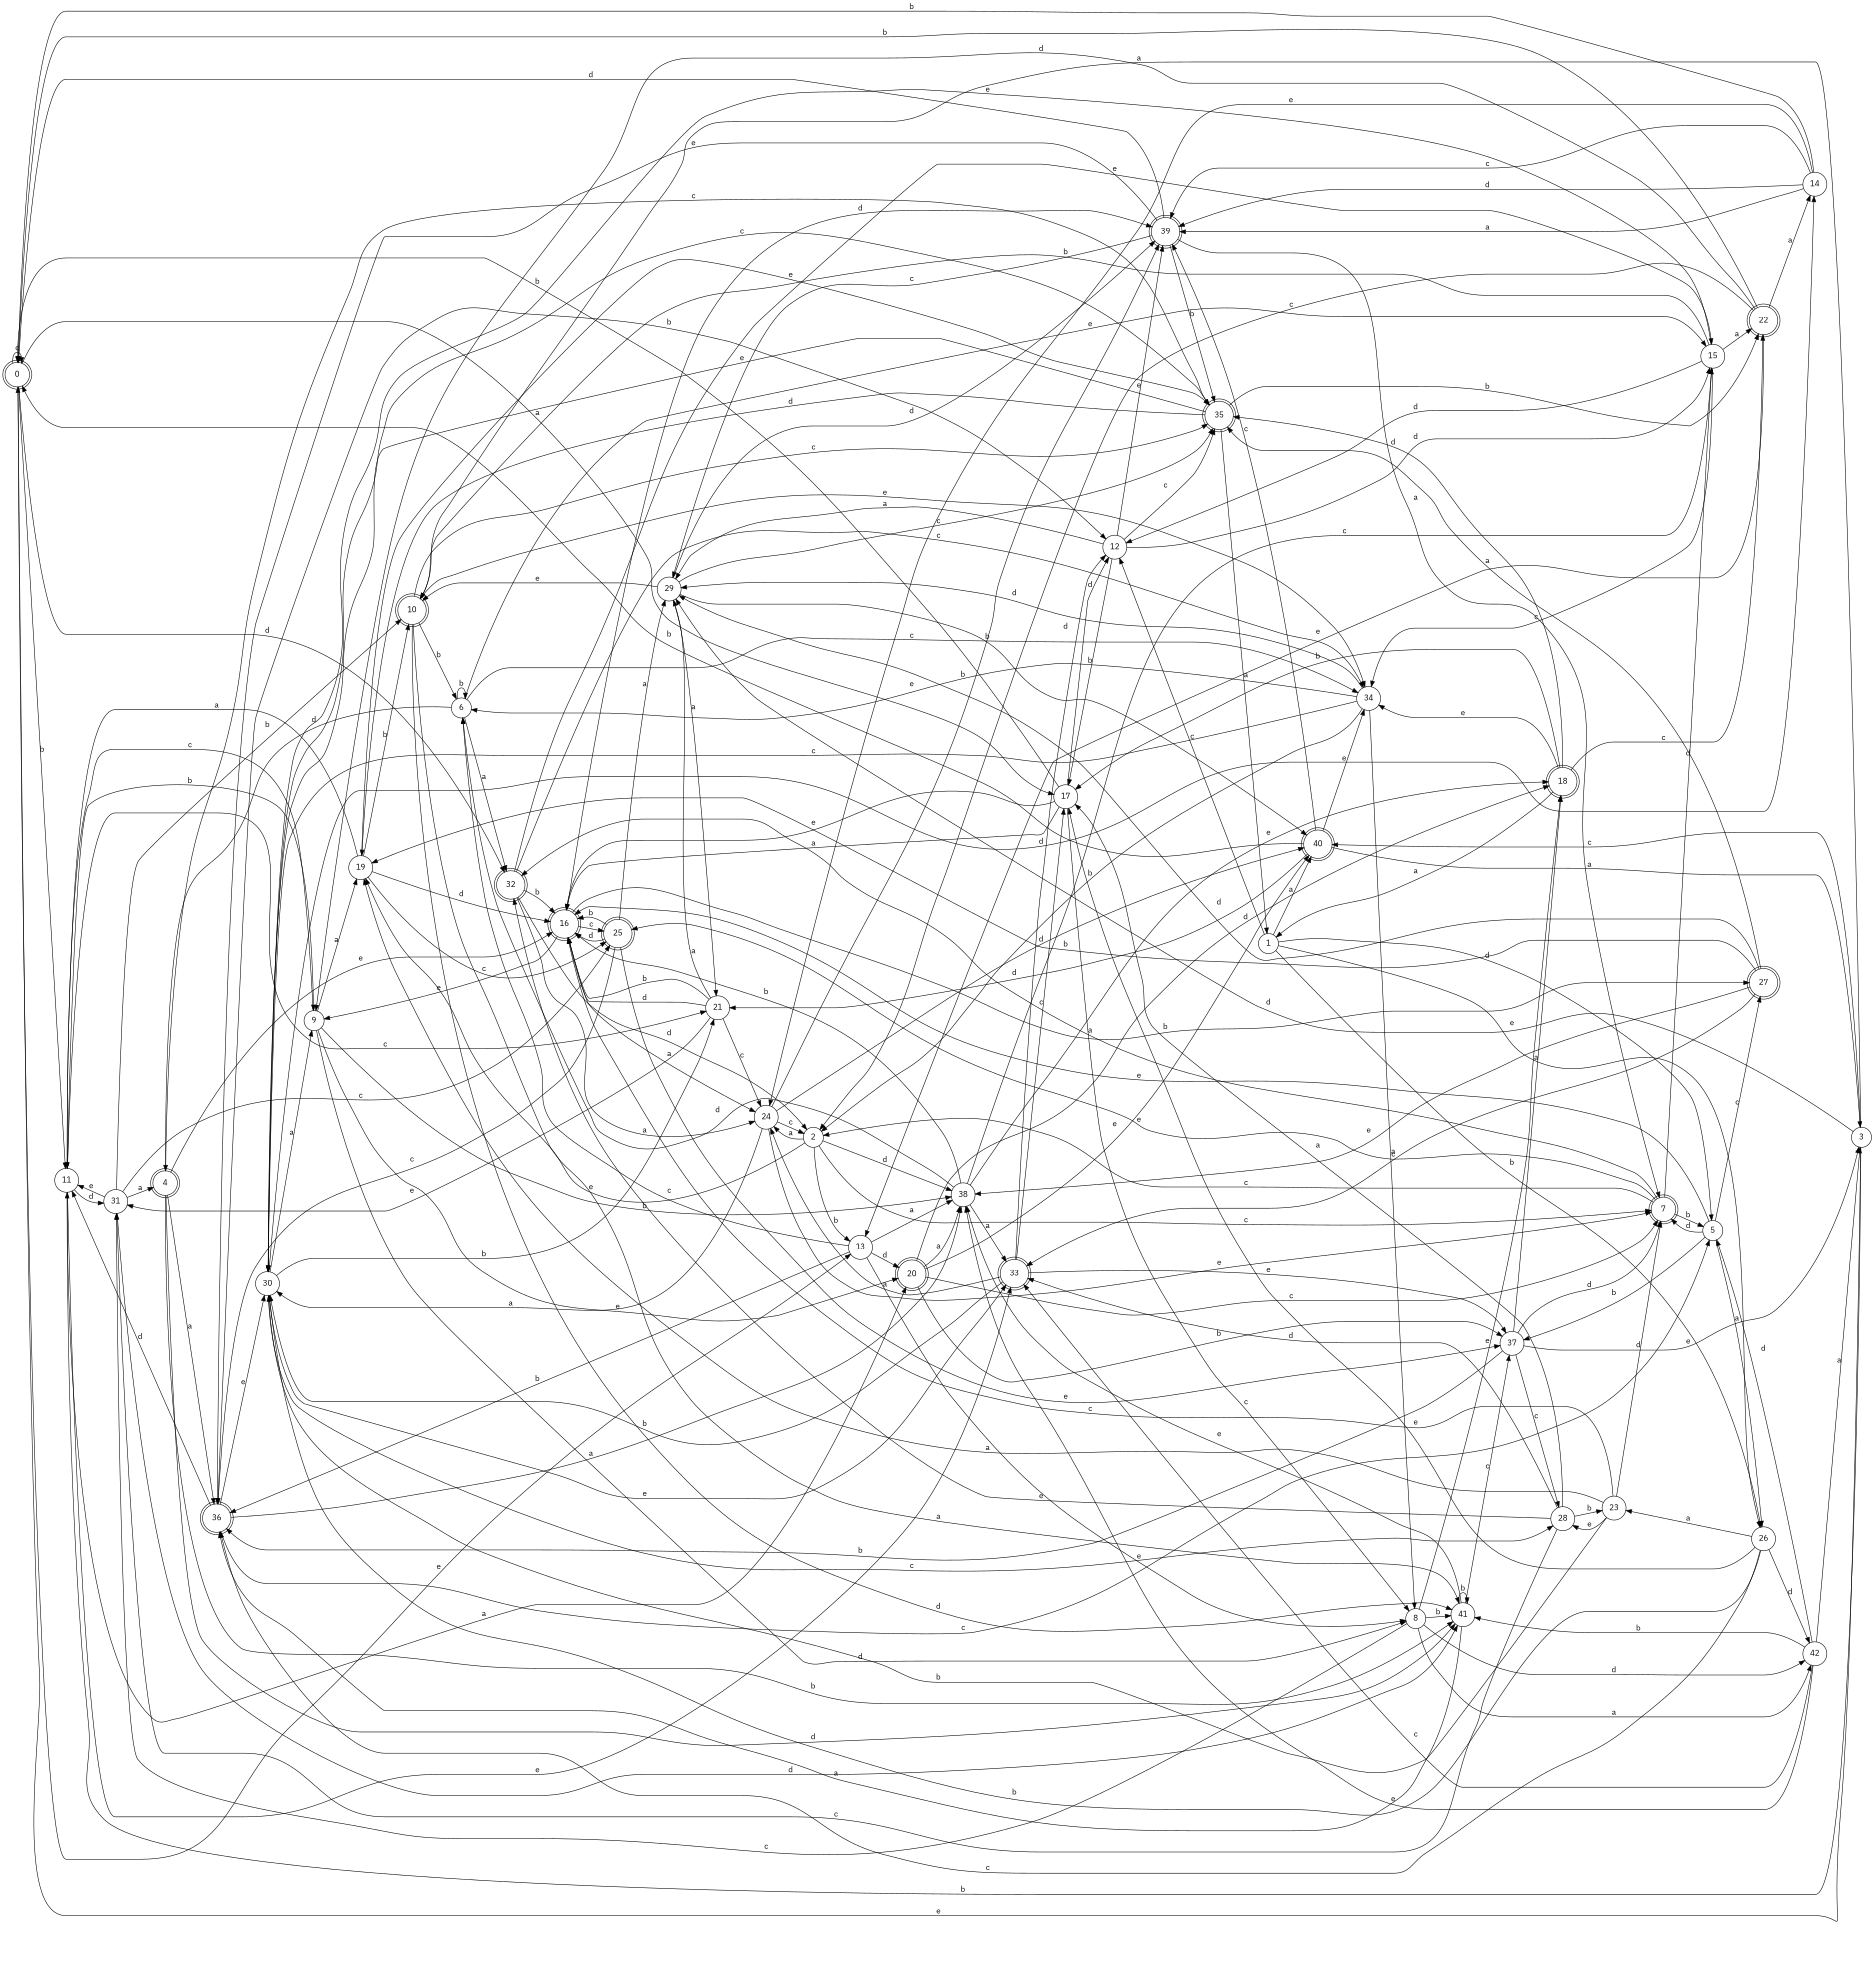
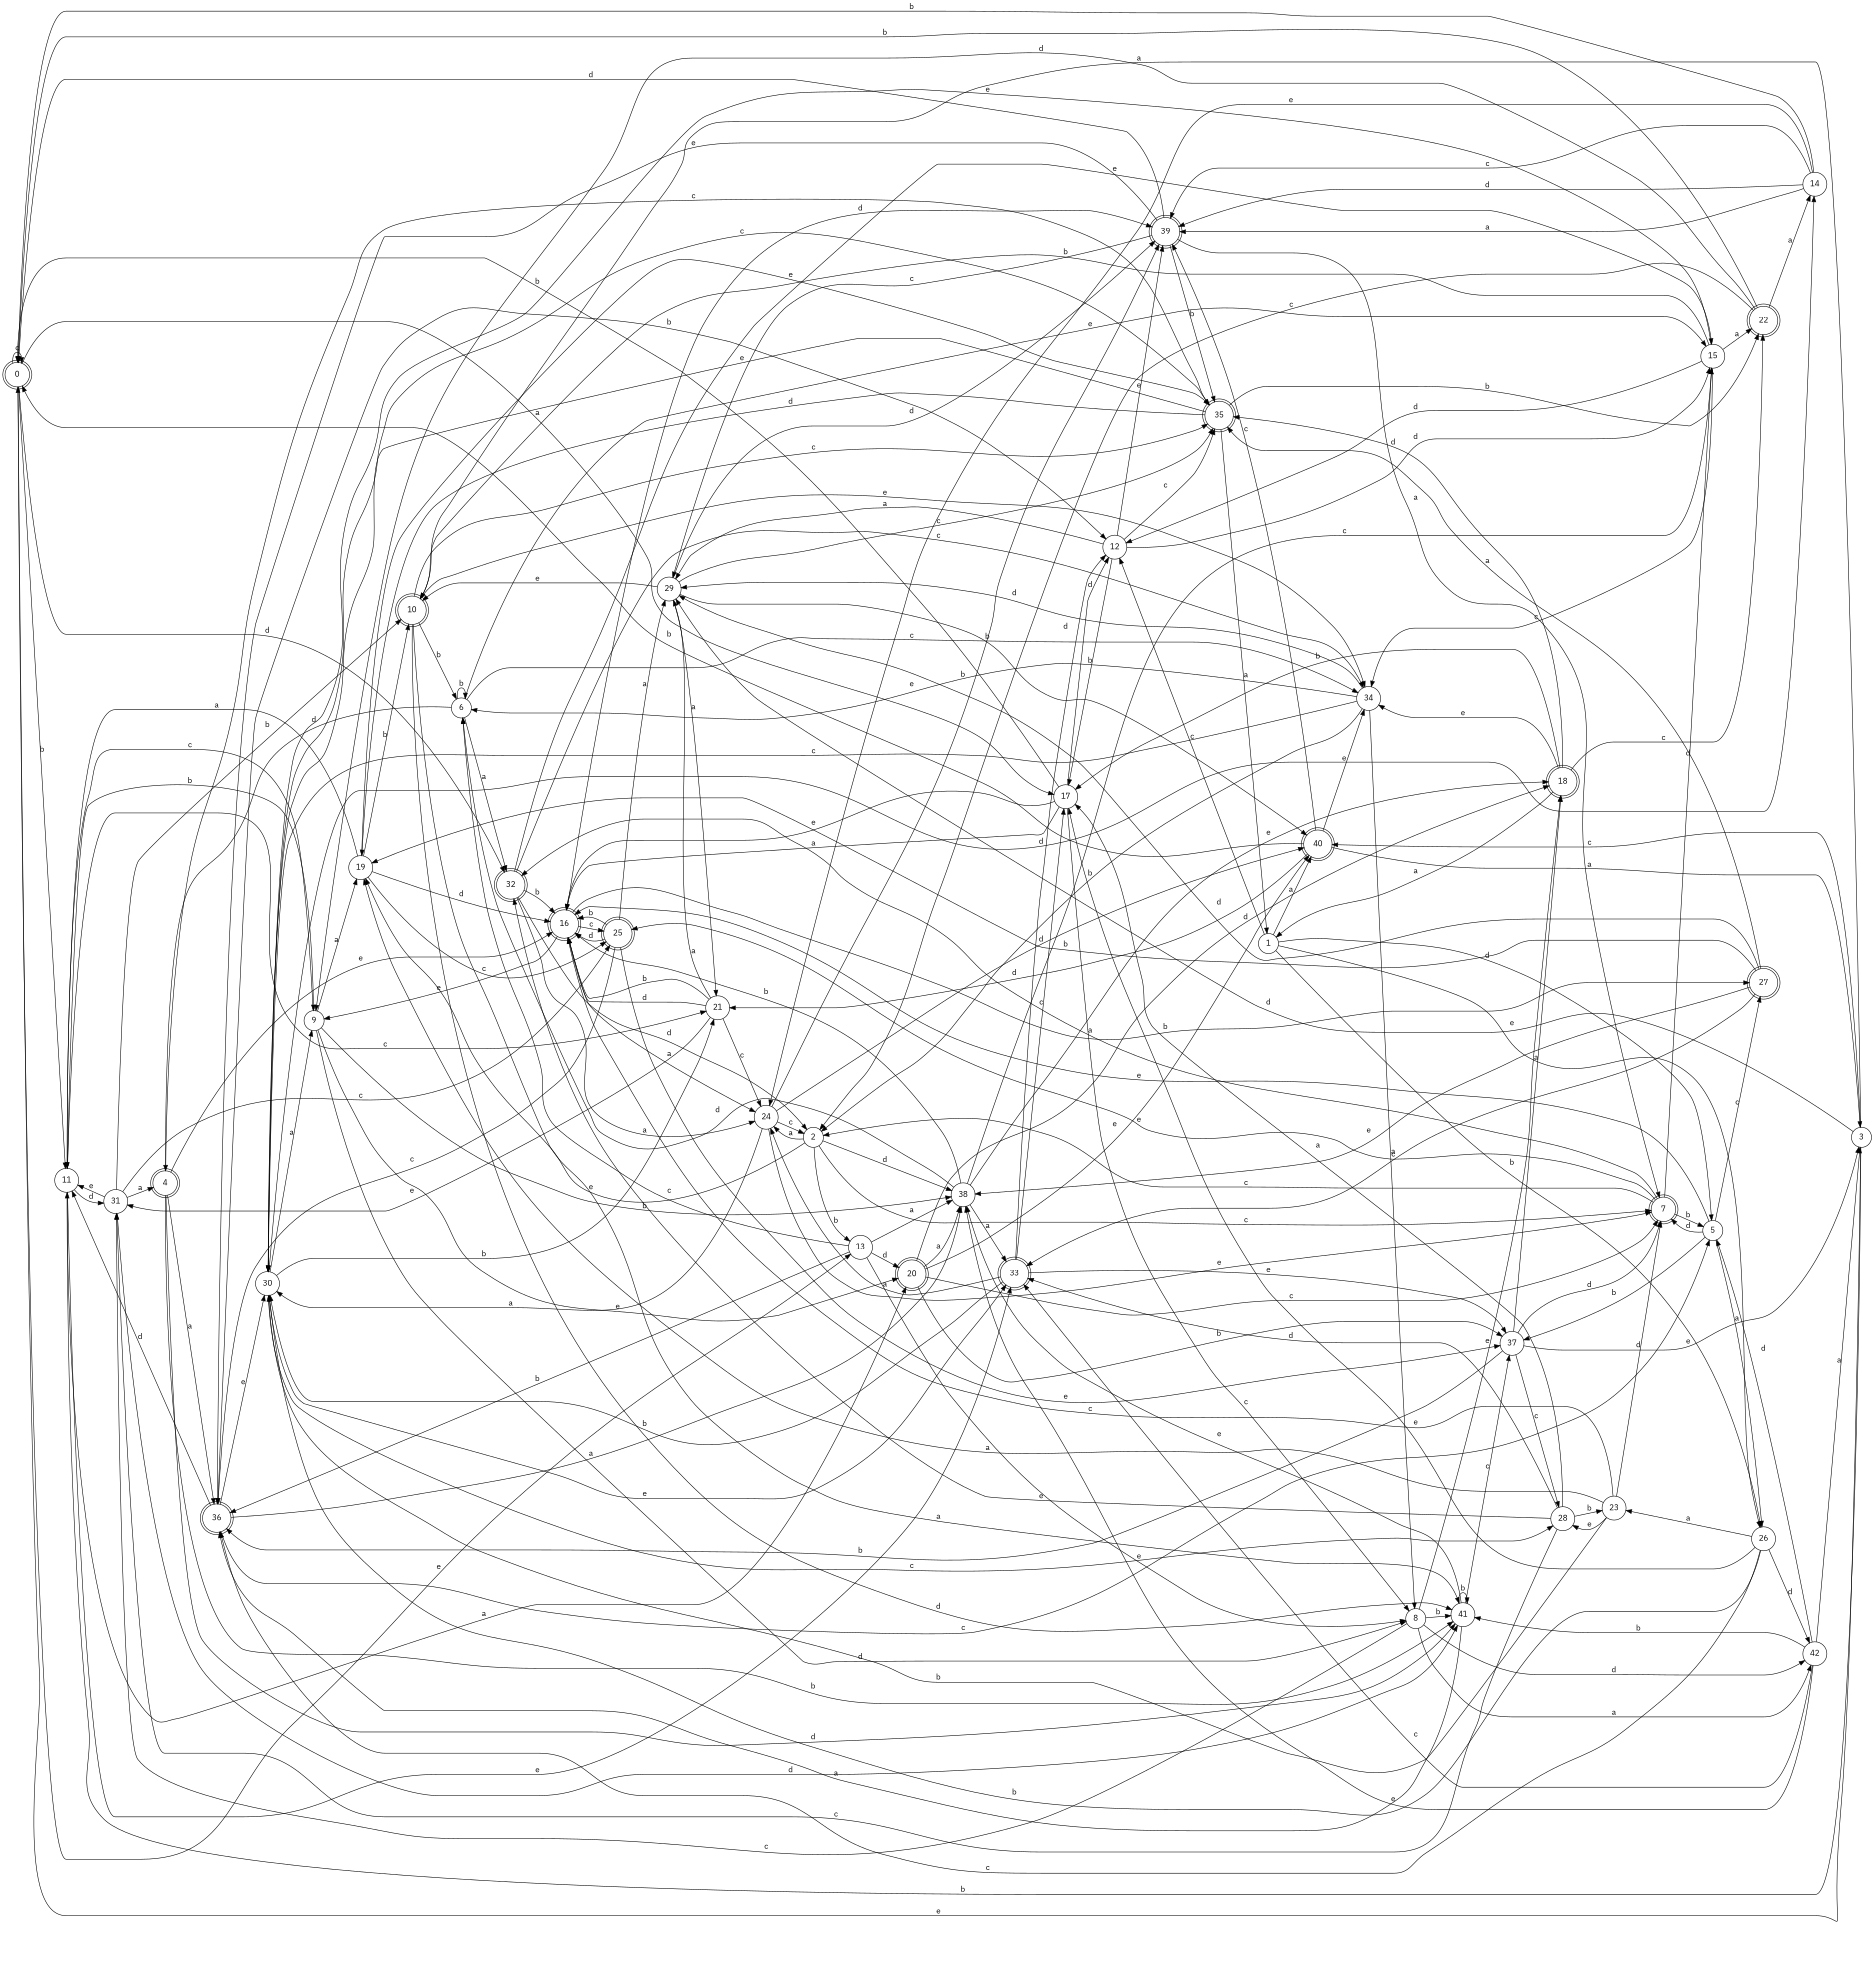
(1260, 667) -> none
